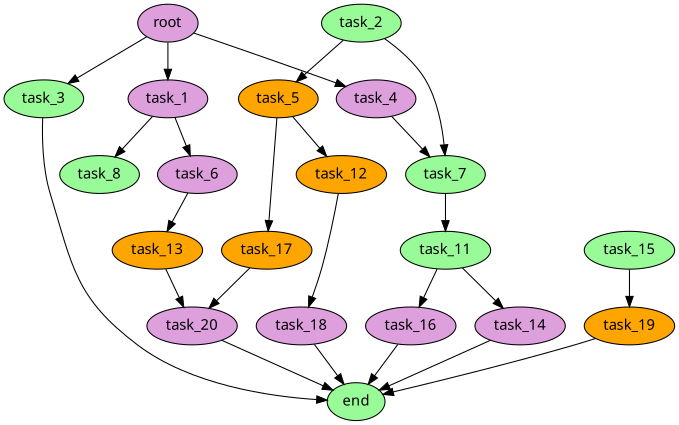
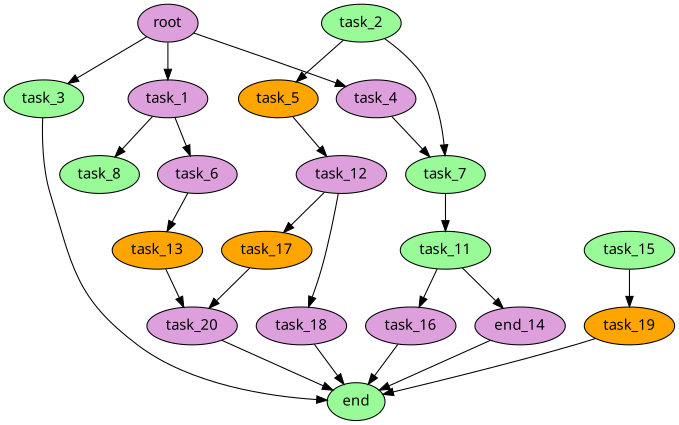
(273, 169) -> (308, 209)
(341, 175) -> (341, 175)
(520, 326) -> (520, 326)
